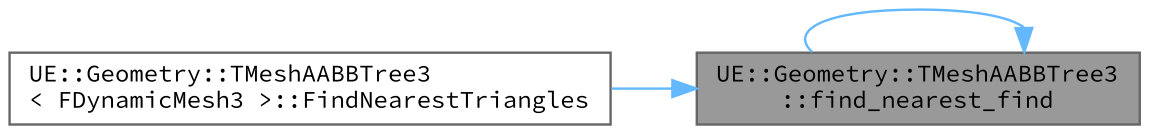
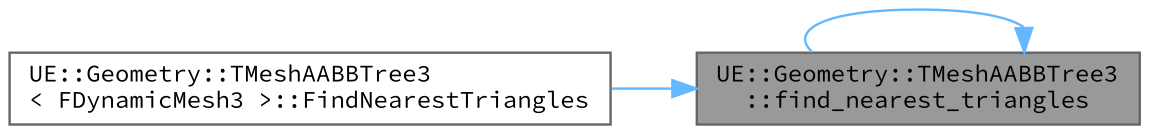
(918, 89) -> (918, 89)
